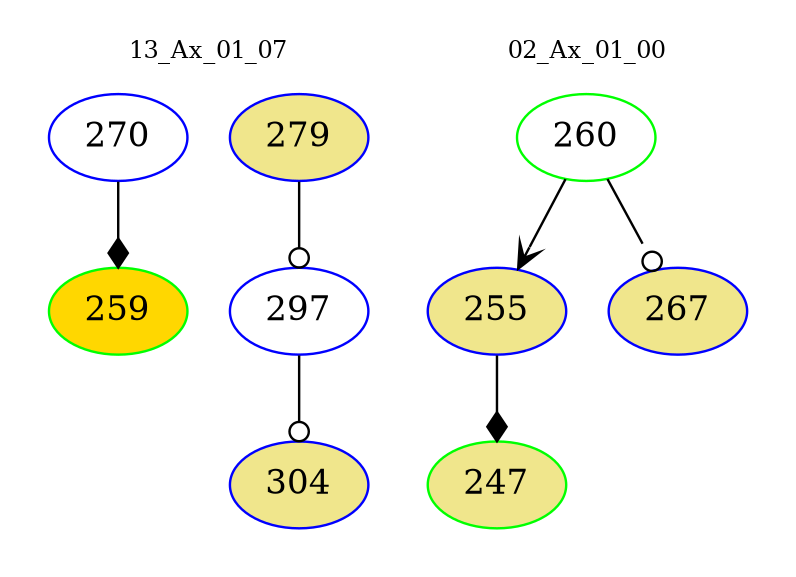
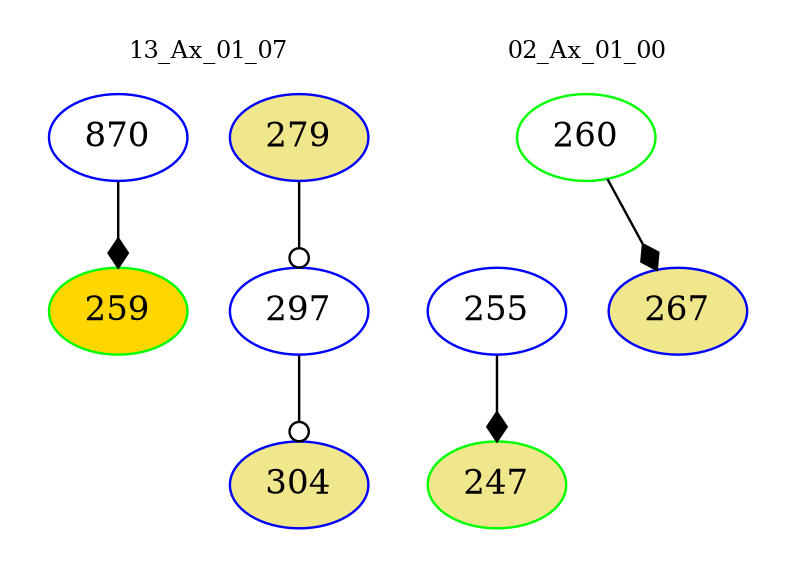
(118, 138) -> (118, 138)
(625, 211) -> (625, 211)
(548, 213) -> none
(497, 311) -> (497, 311)
